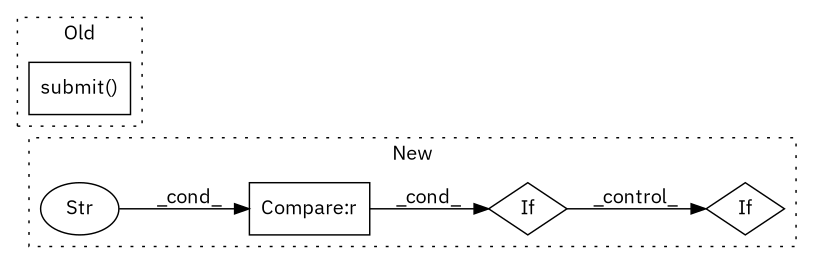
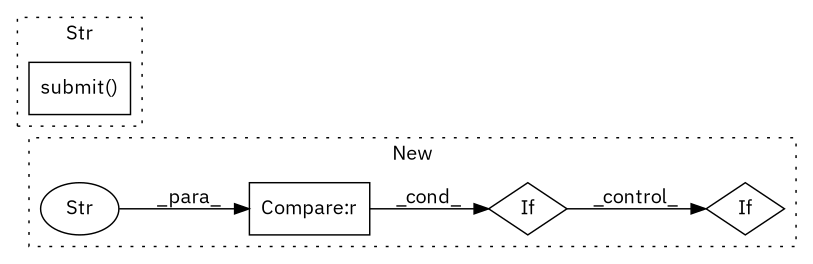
(80, 34) -> (80, 34)
(190, 198) -> (190, 198)
